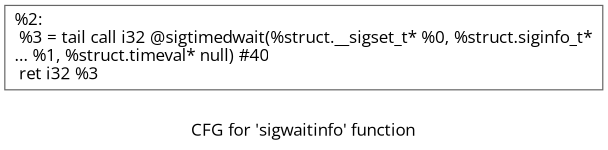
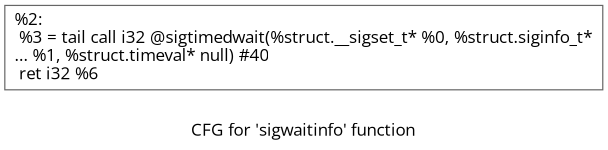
(57, 74) -> (57, 74)
